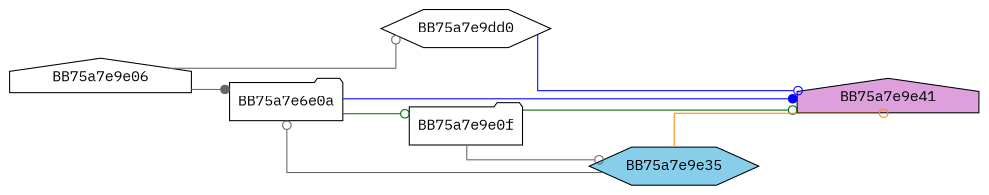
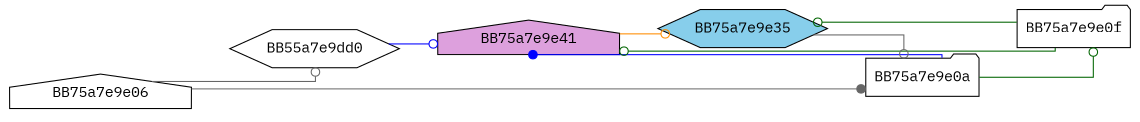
(466, 29) -> (315, 49)
(286, 102) -> (922, 77)
(796, 113) -> (640, 34)
(524, 160) -> (919, 22)
